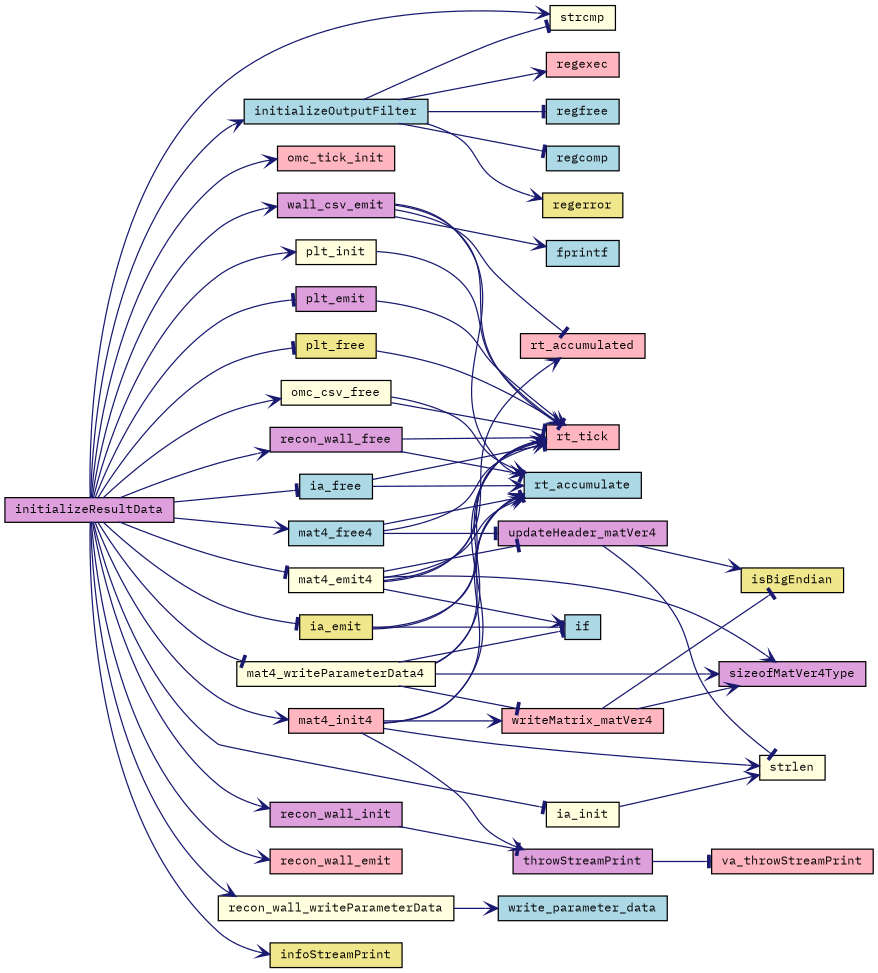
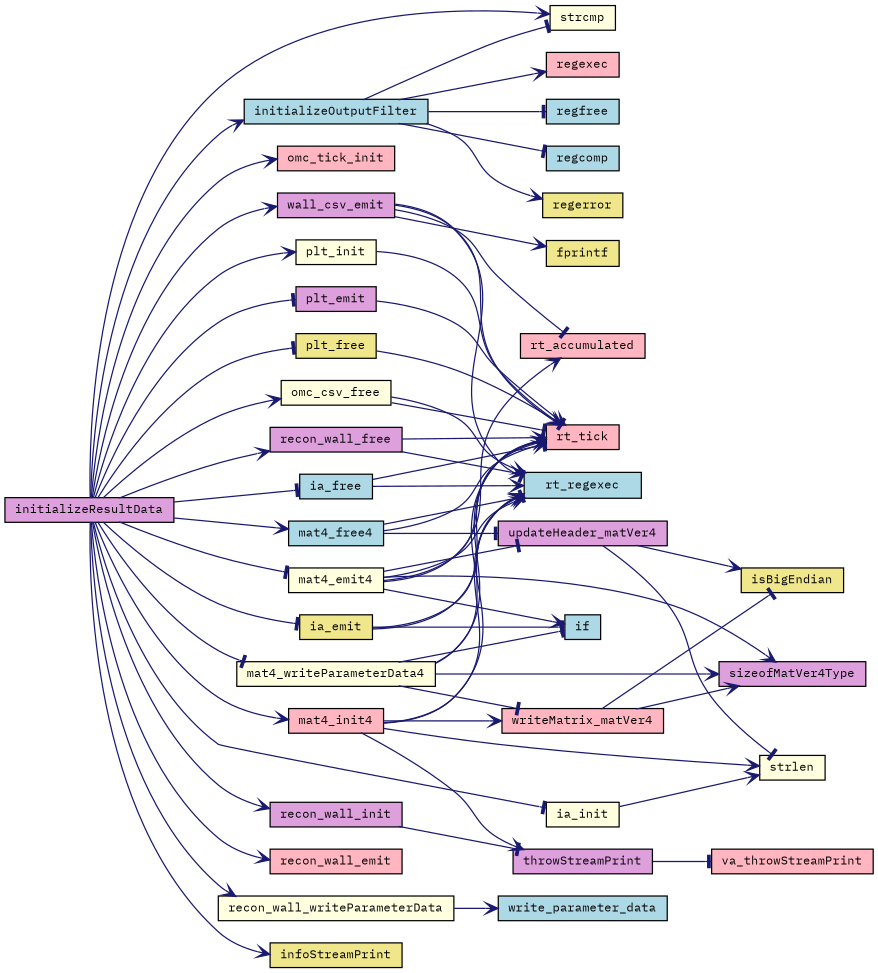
(583, 253) -> (583, 253)
(583, 485) -> (583, 485)
